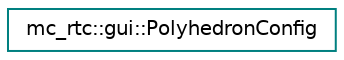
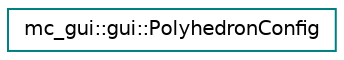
(172, 30) -> (172, 30)
